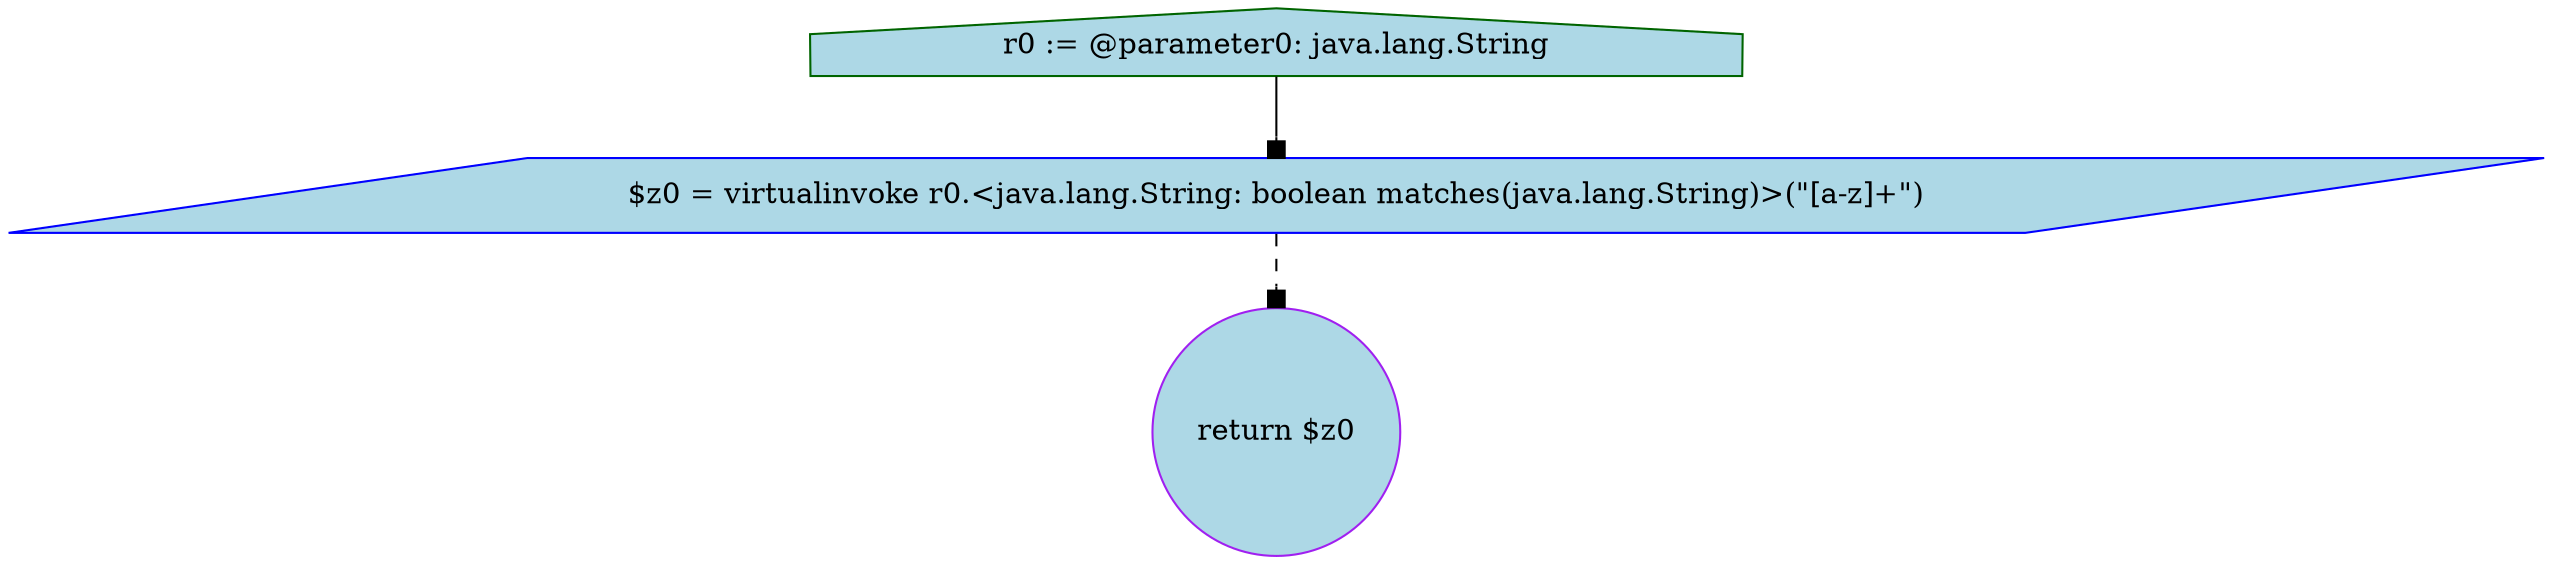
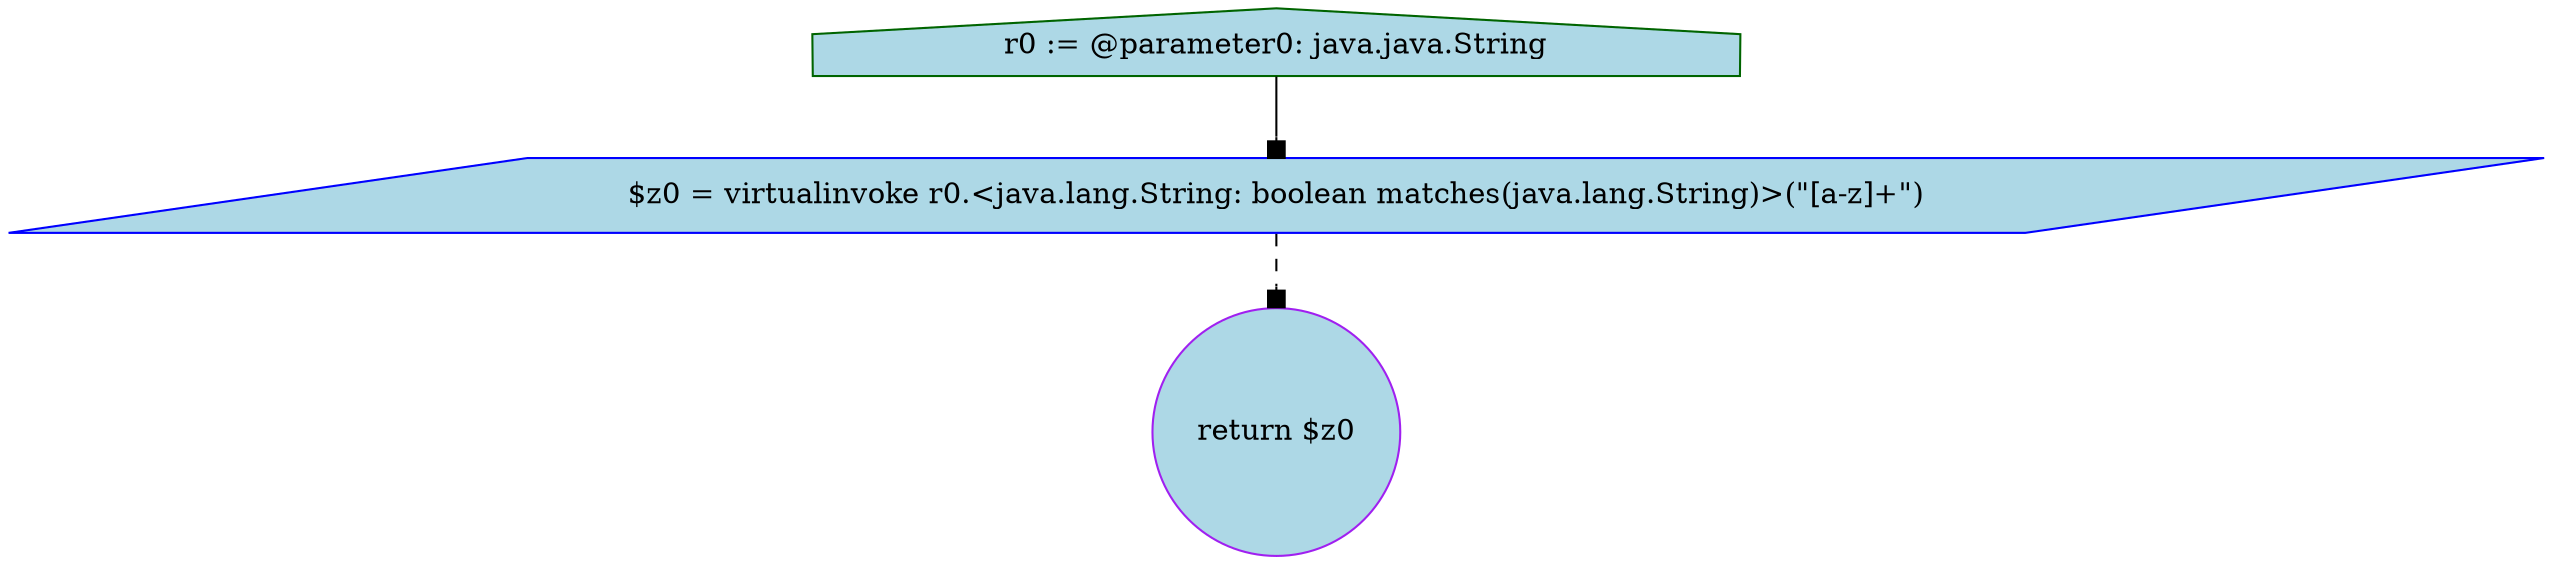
(1276, 46) -> (1276, 46)
